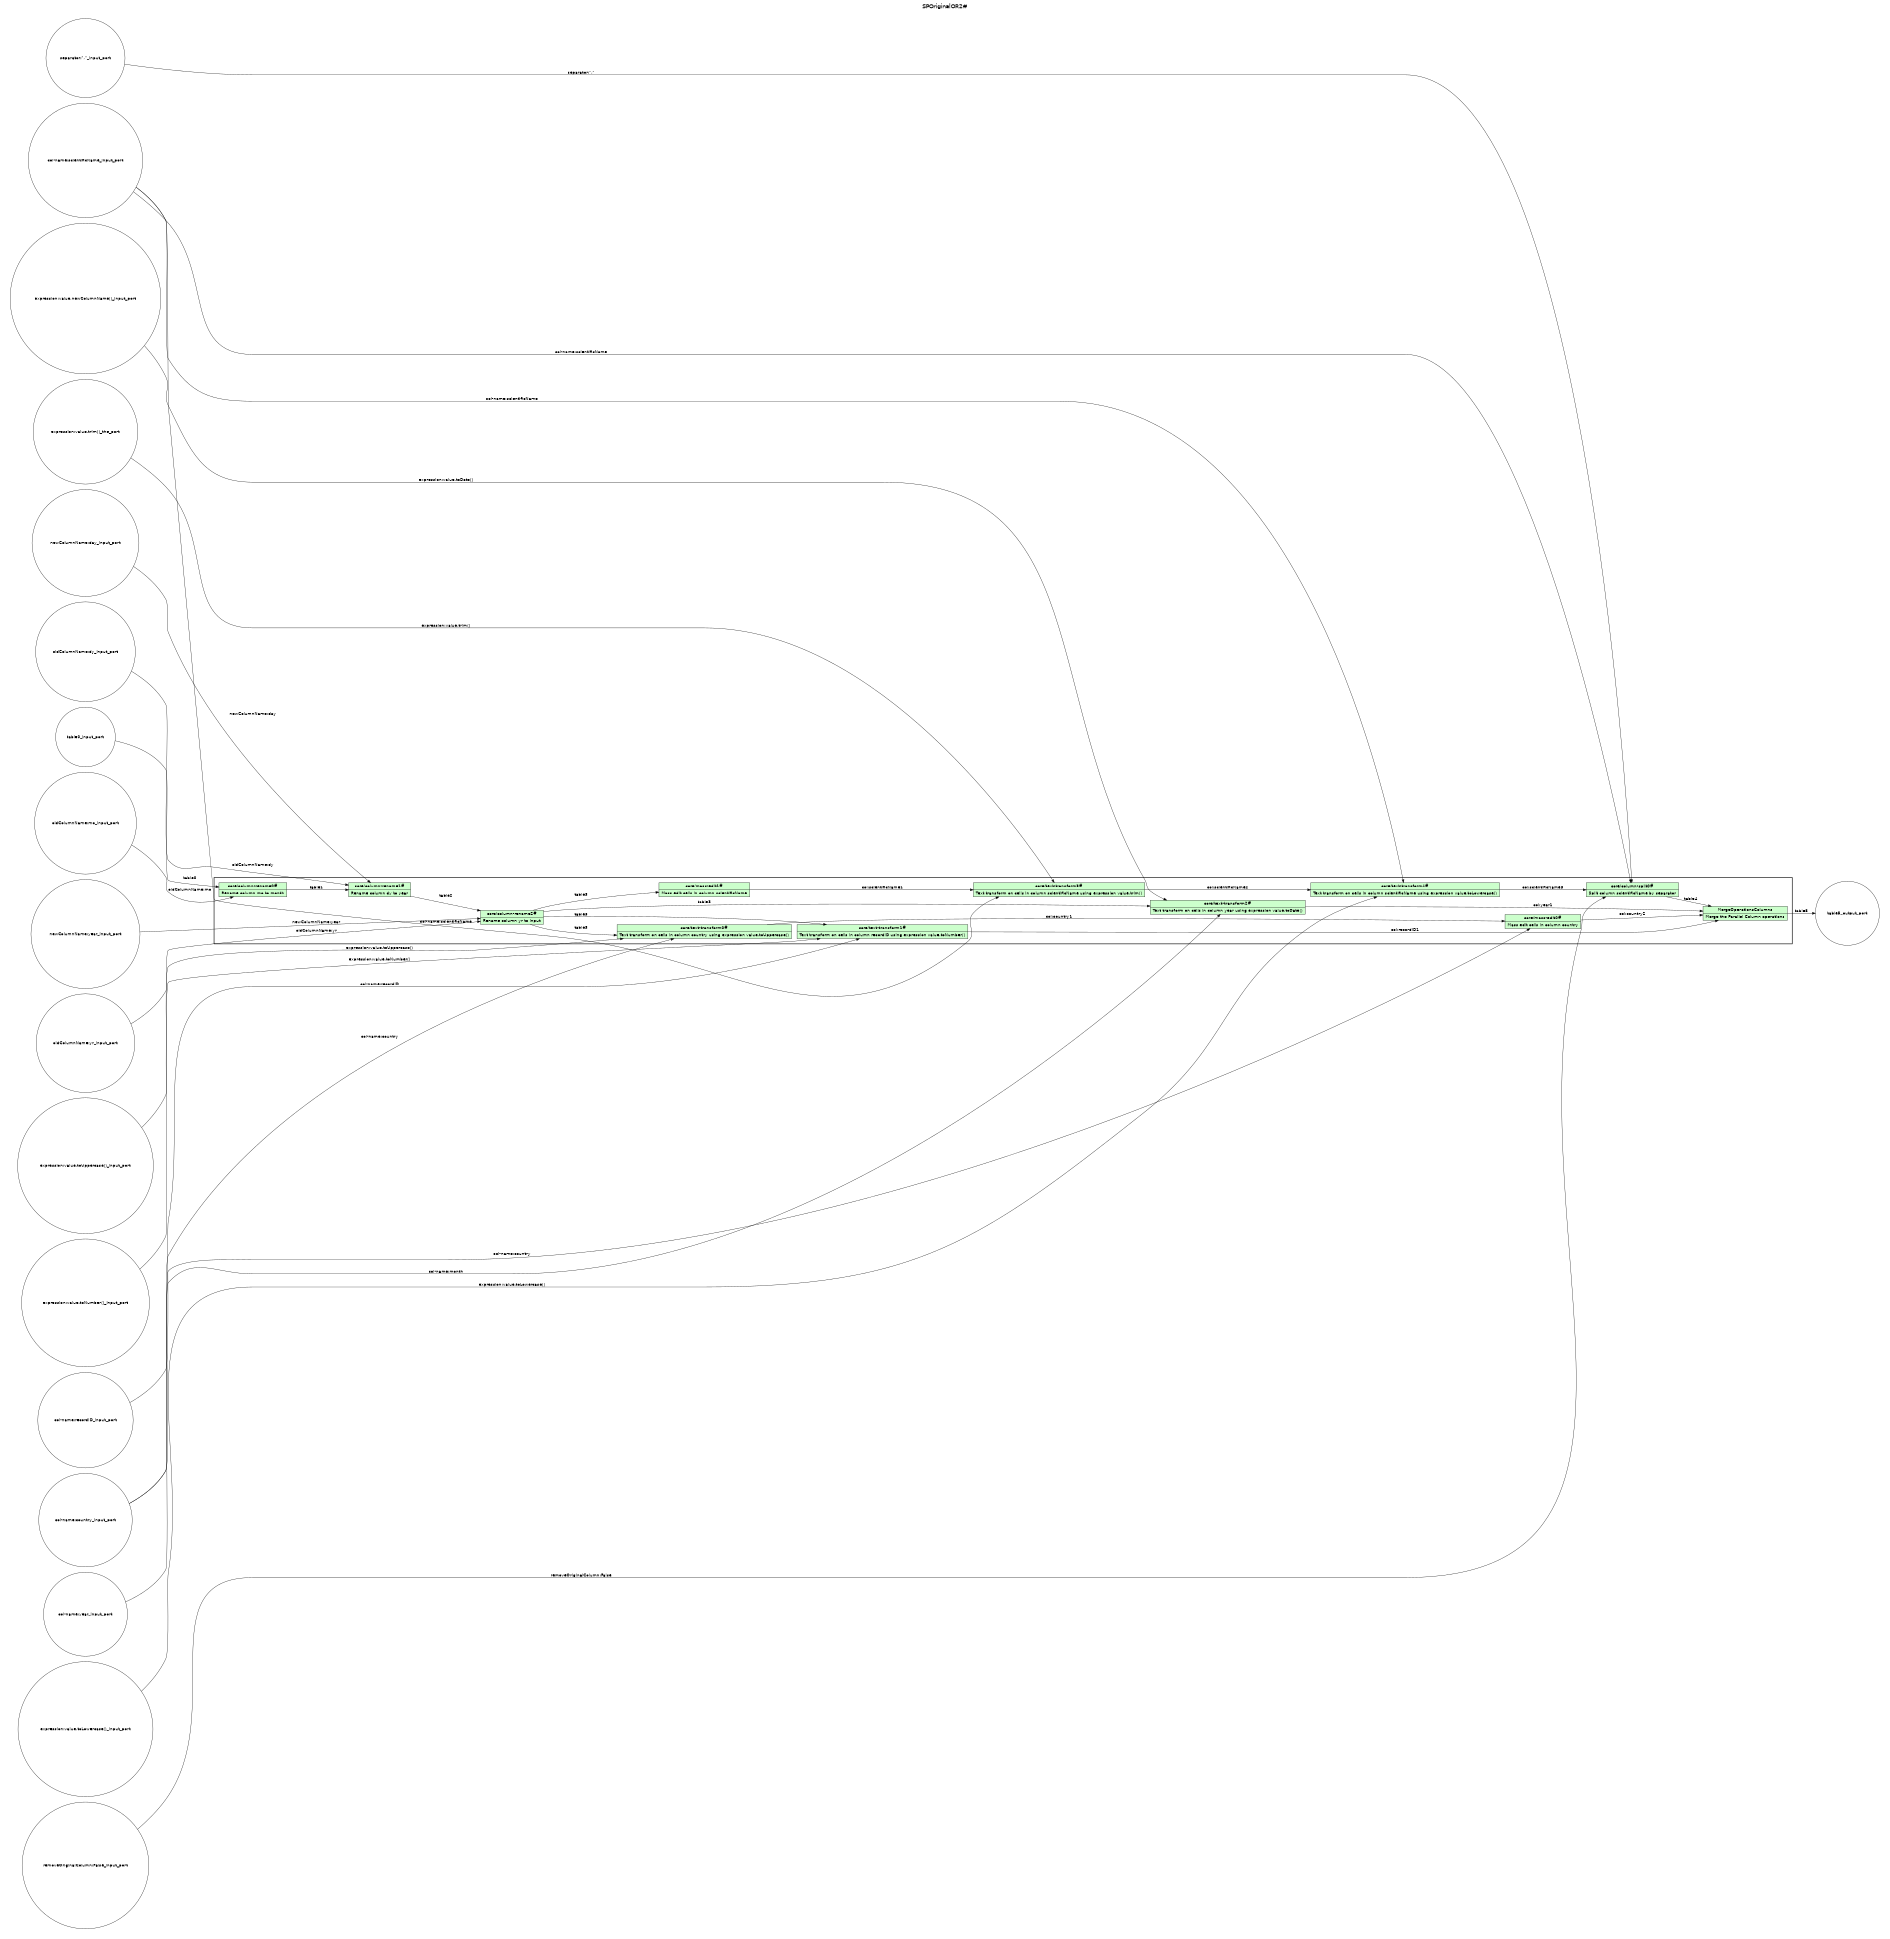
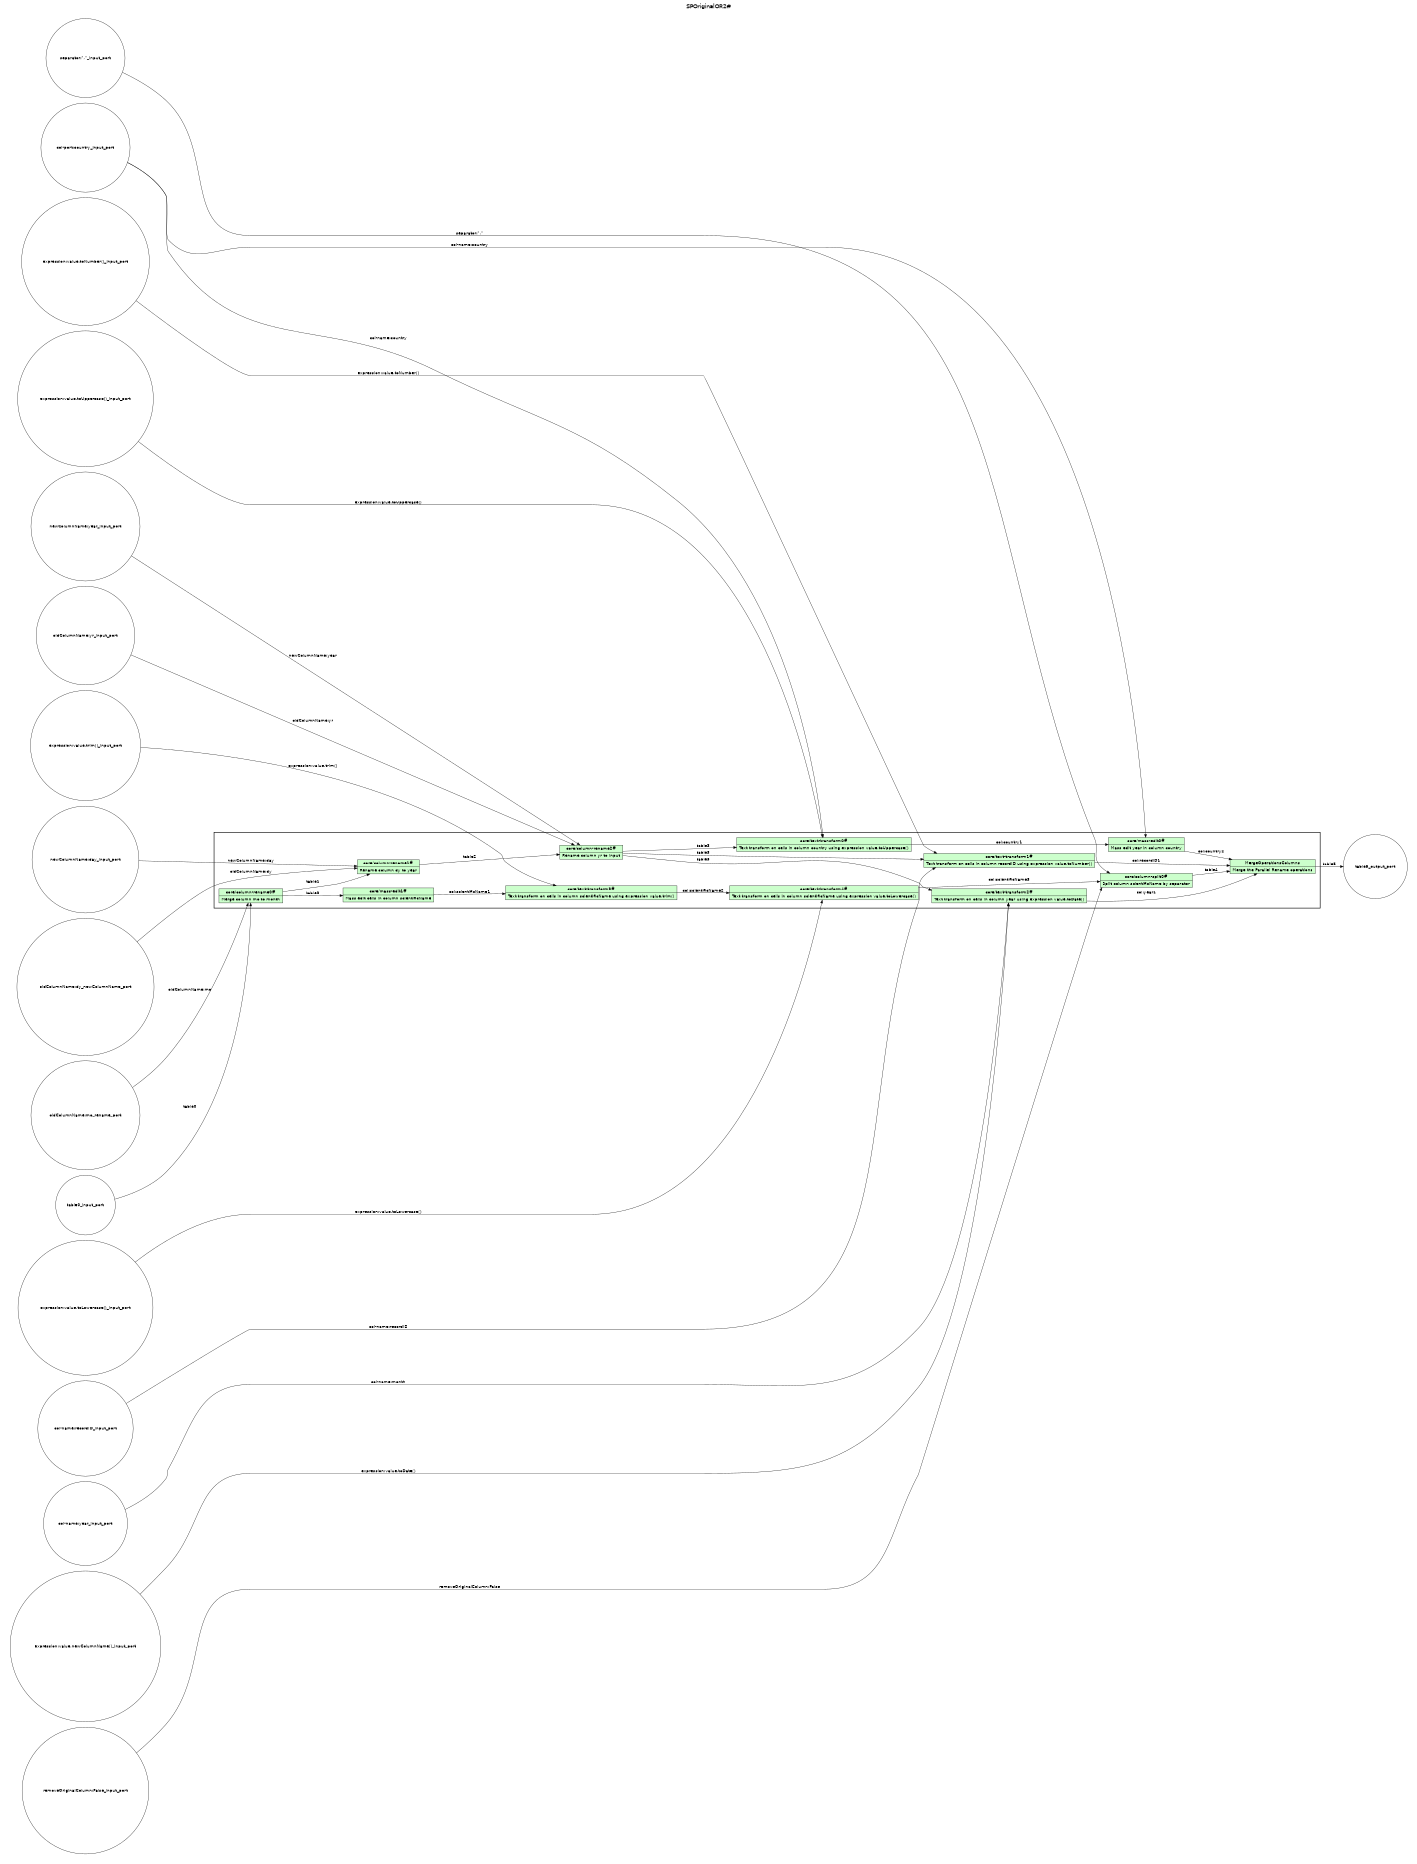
(85, 160) -> none
(85, 432) -> (85, 746)
(85, 652) -> (85, 987)
(85, 823) -> (85, 1115)
(253, 893) -> (251, 899)
(594, 899) -> (311, 896)
(1745, 917) -> (1273, 870)
(1543, 925) -> (1146, 848)
(85, 1520) -> (85, 148)
